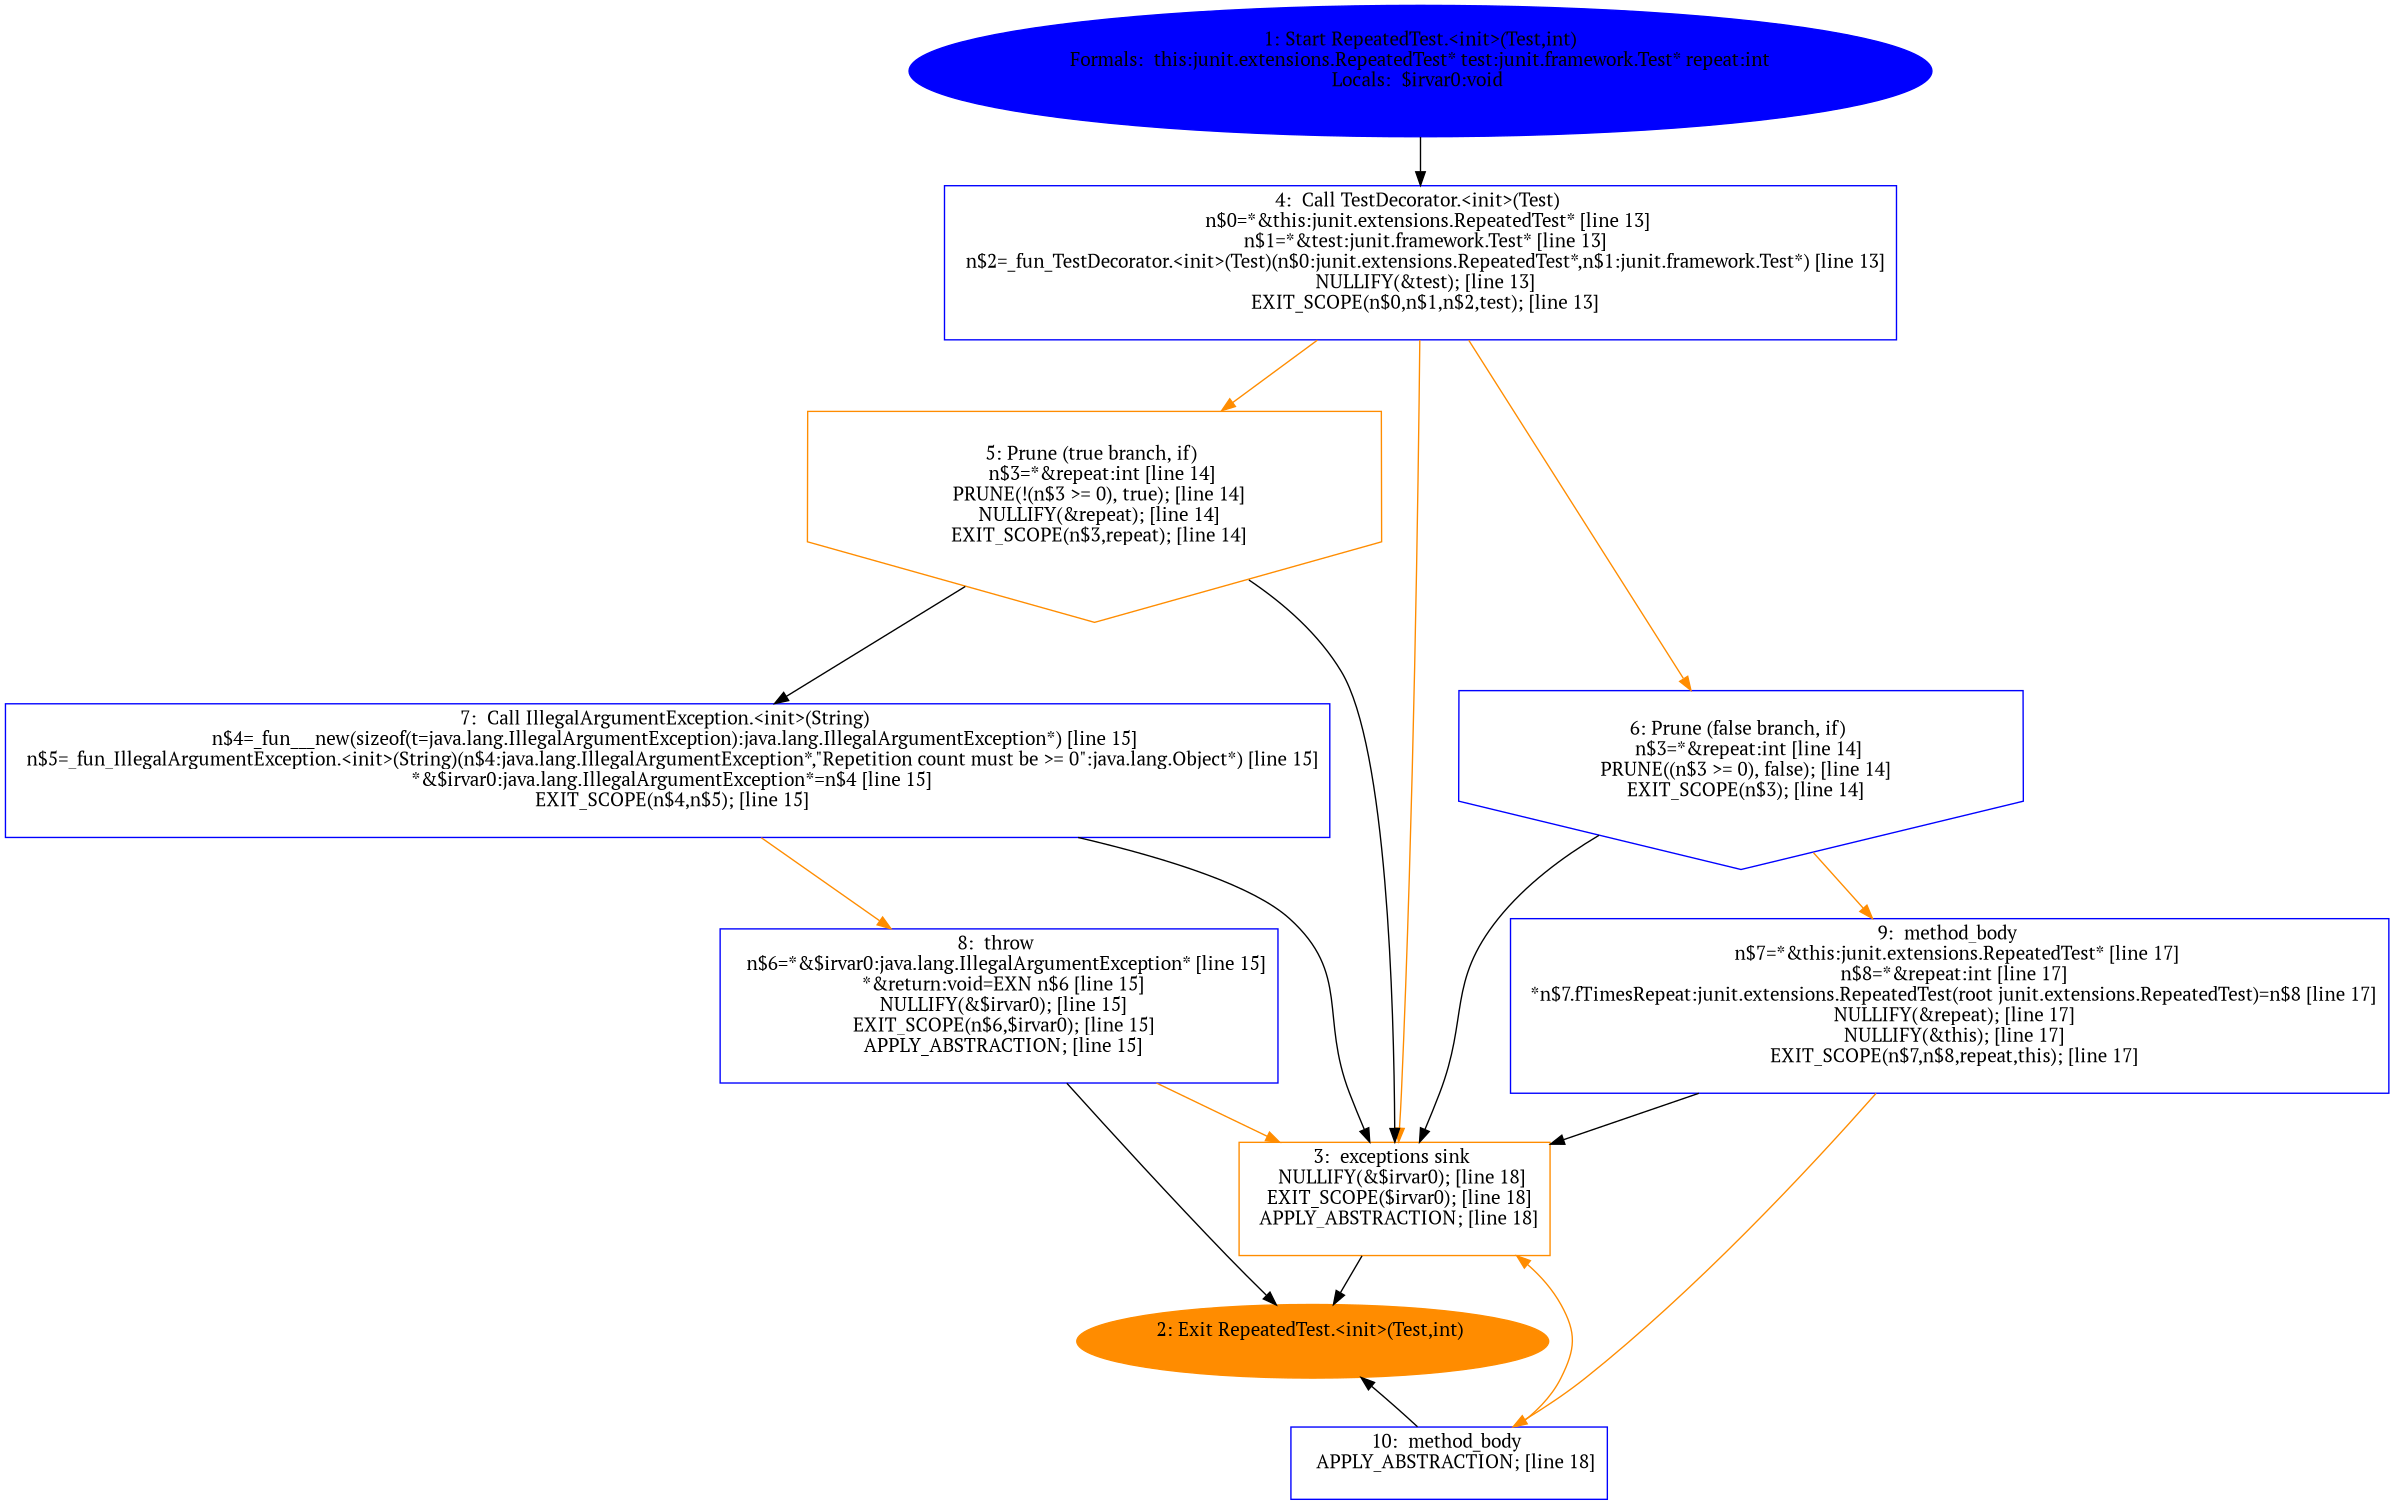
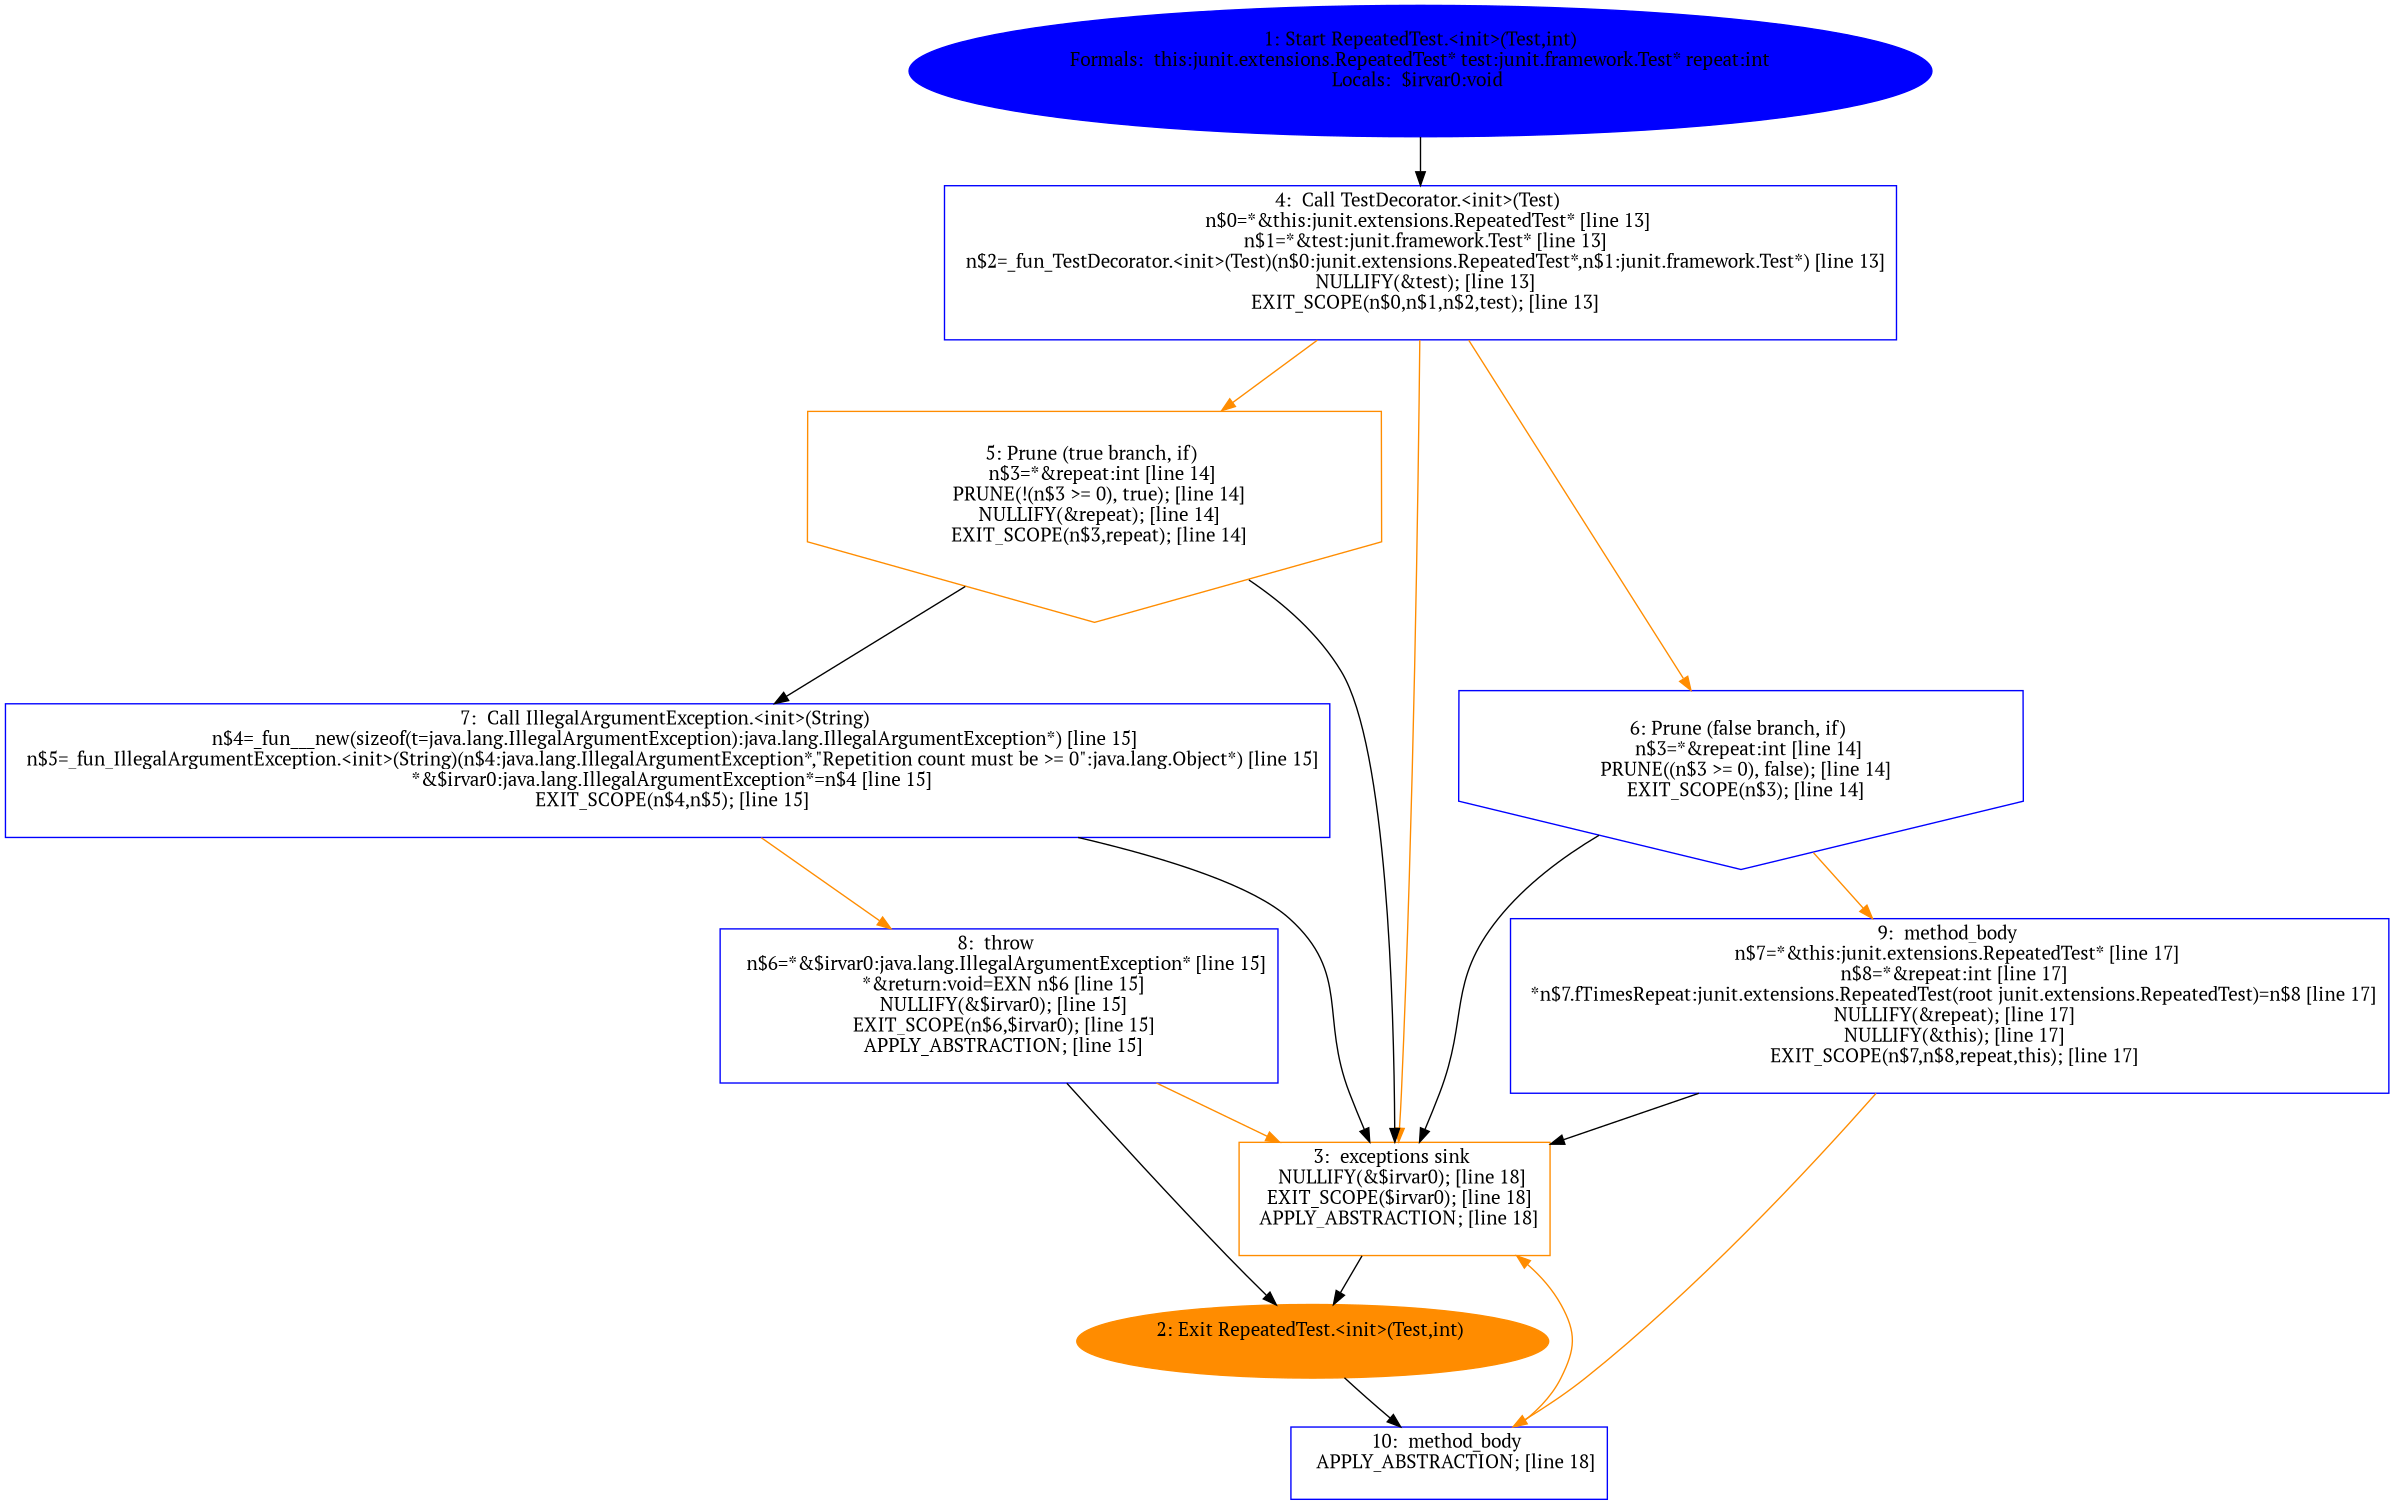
(1395, 1406) -> (1367, 1398)
